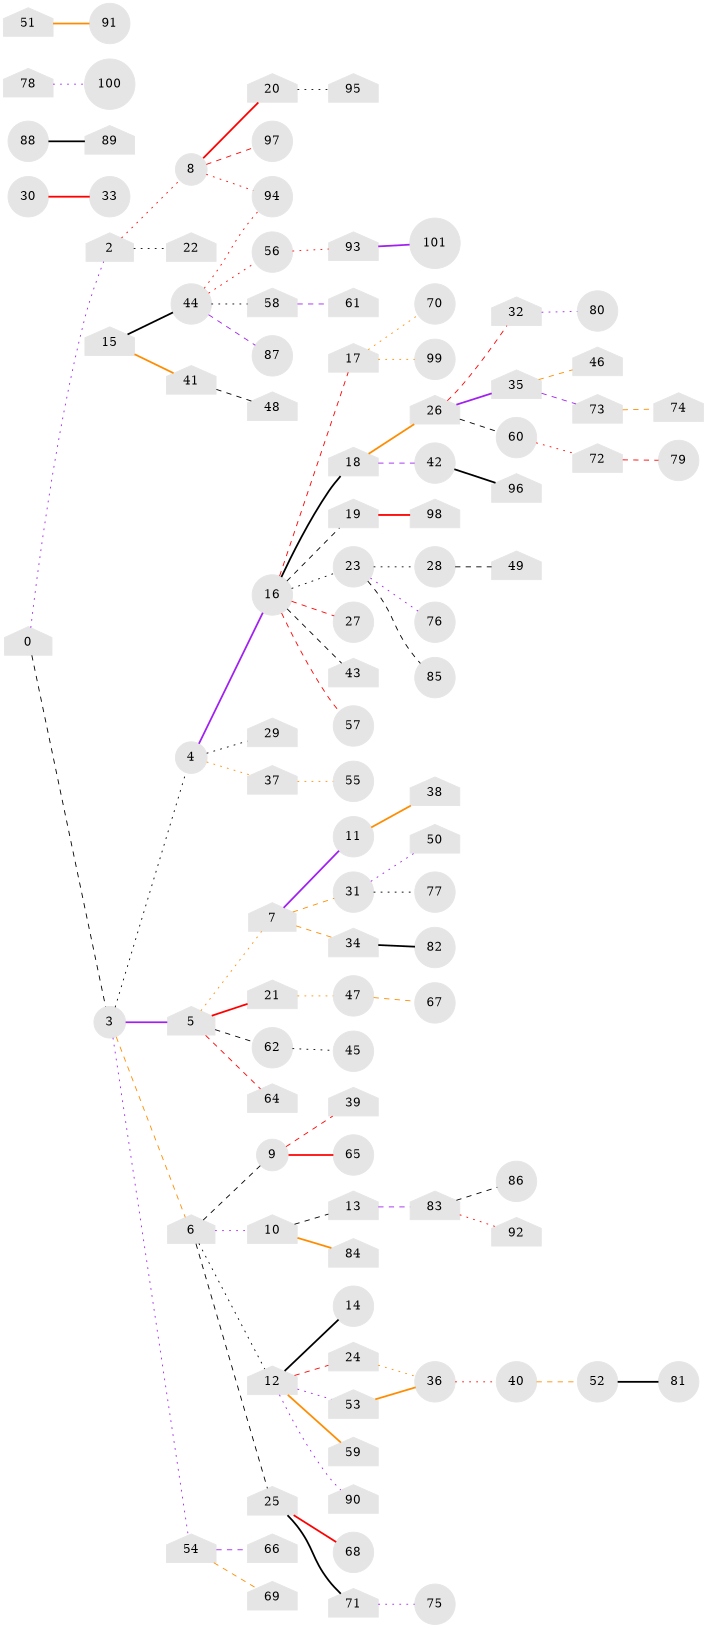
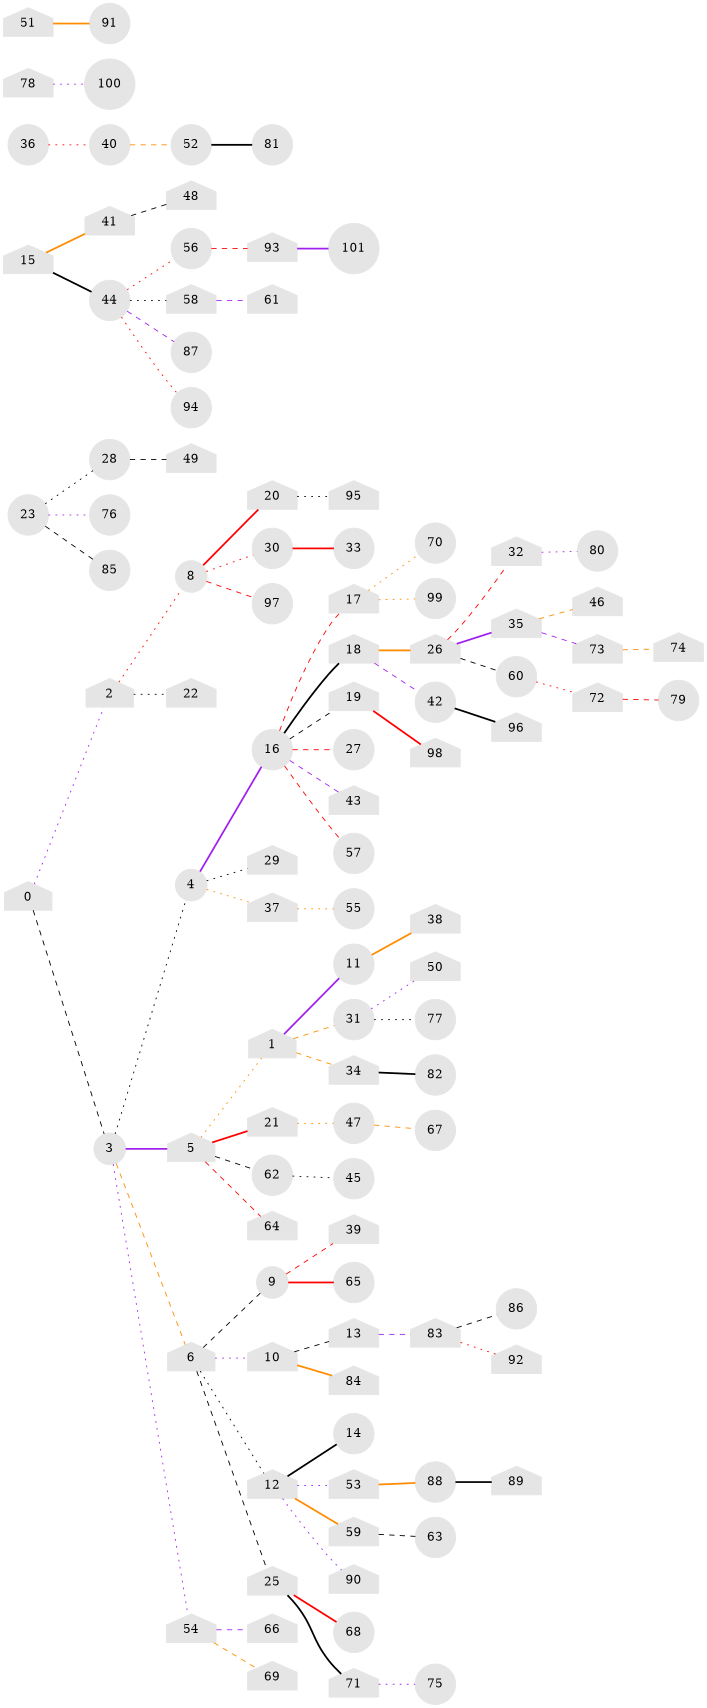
(230, 182) -> (230, 563)
(311, 250) -> (229, 249)
(313, 581) -> none
(314, 636) -> (314, 776)
(272, 919) -> (272, 1045)
(353, 1358) -> none
(395, 1393) -> (397, 1484)
none -> (435, 1537)
